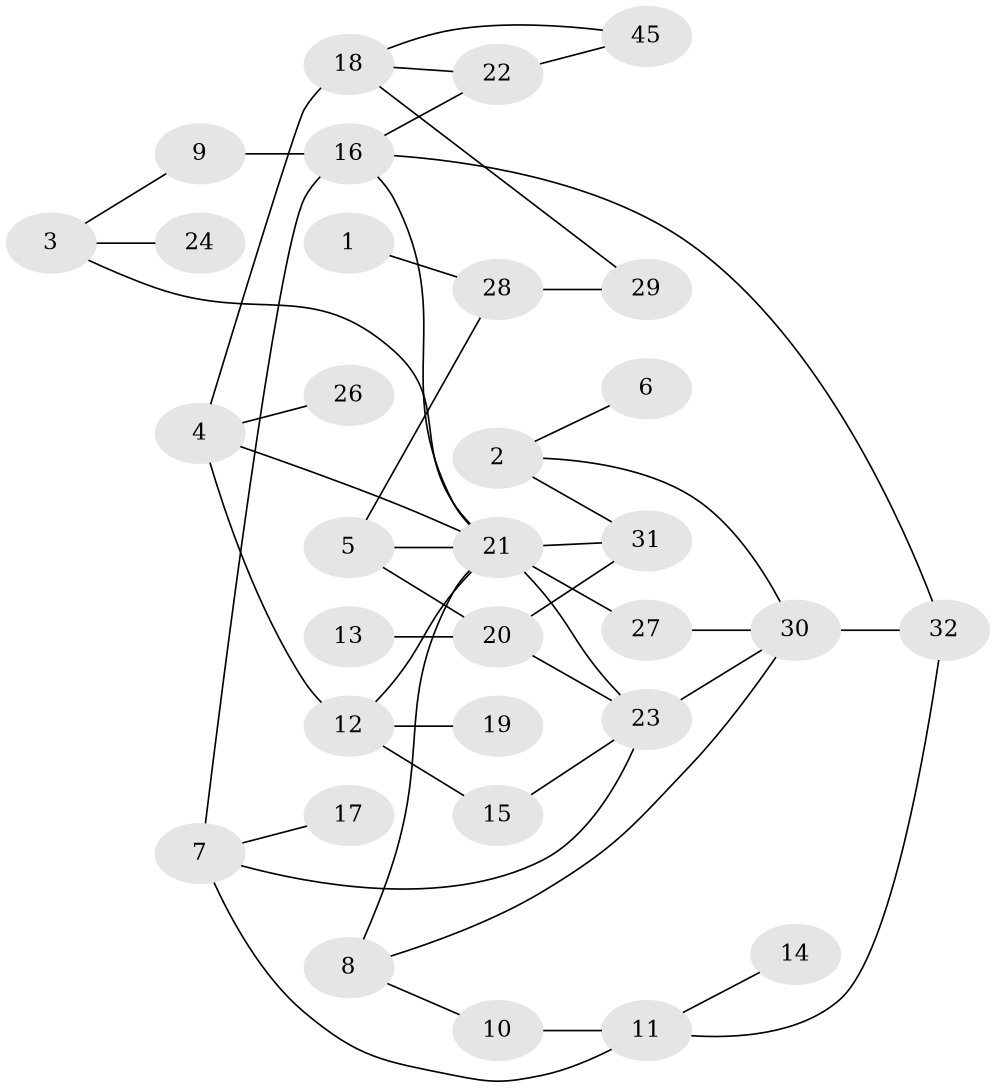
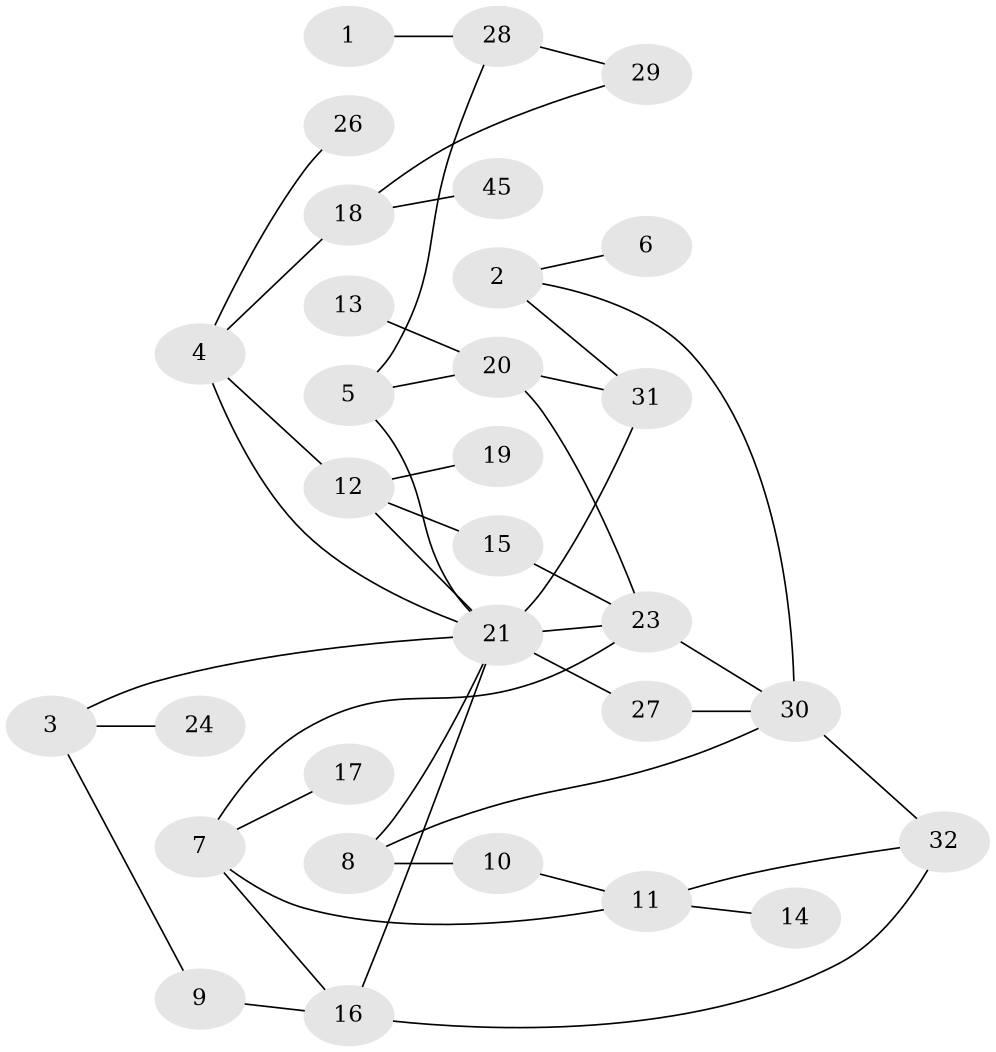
(498, 74) -> none
